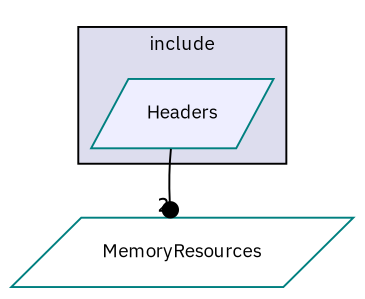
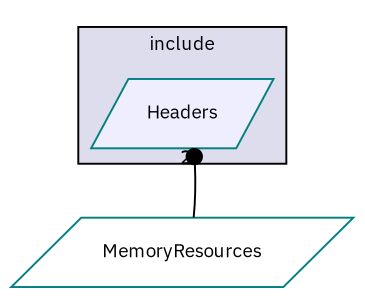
(169, 175) -> (195, 191)
